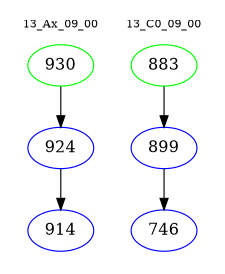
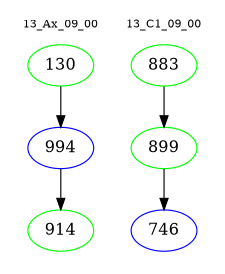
(164, 25) -> (164, 25)
(61, 65) -> (61, 65)
(61, 148) -> (61, 148)
(164, 148) -> (164, 148)
(61, 231) -> (61, 231)
